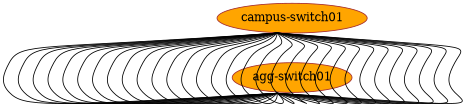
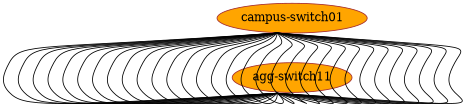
(292, 78) -> (292, 78)
